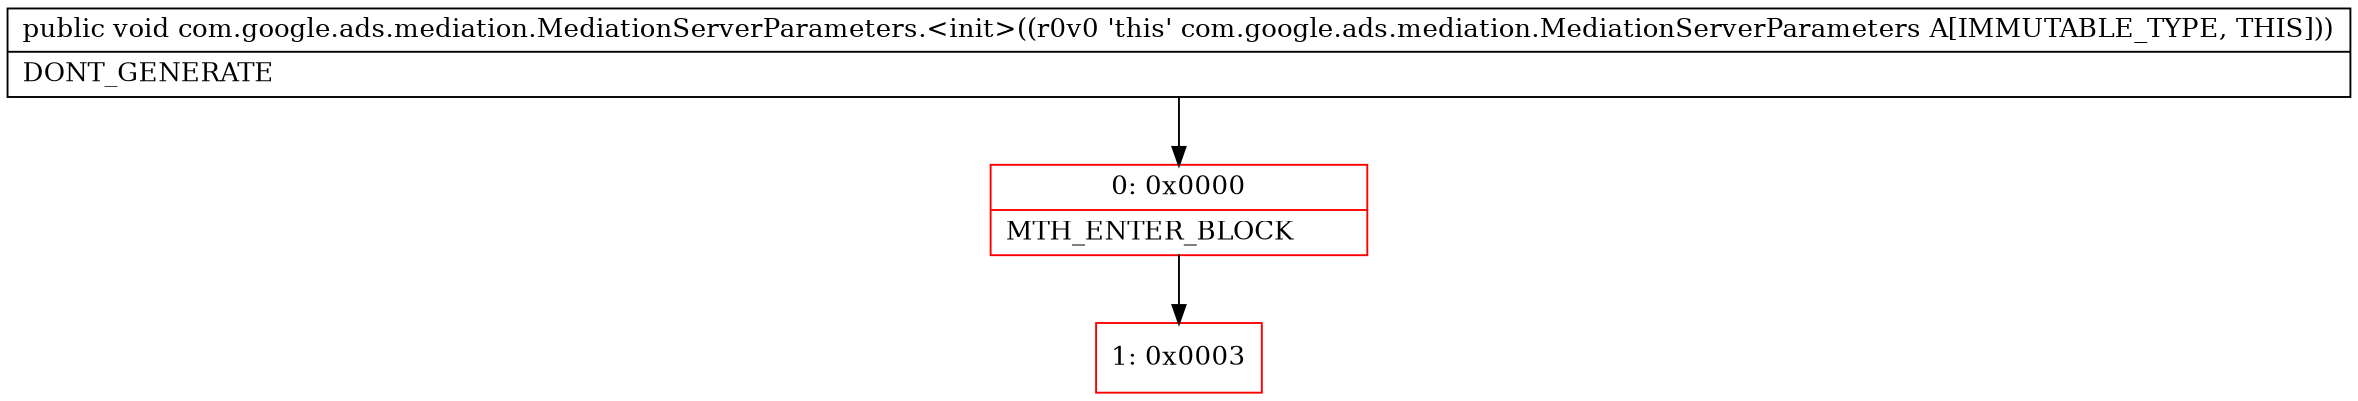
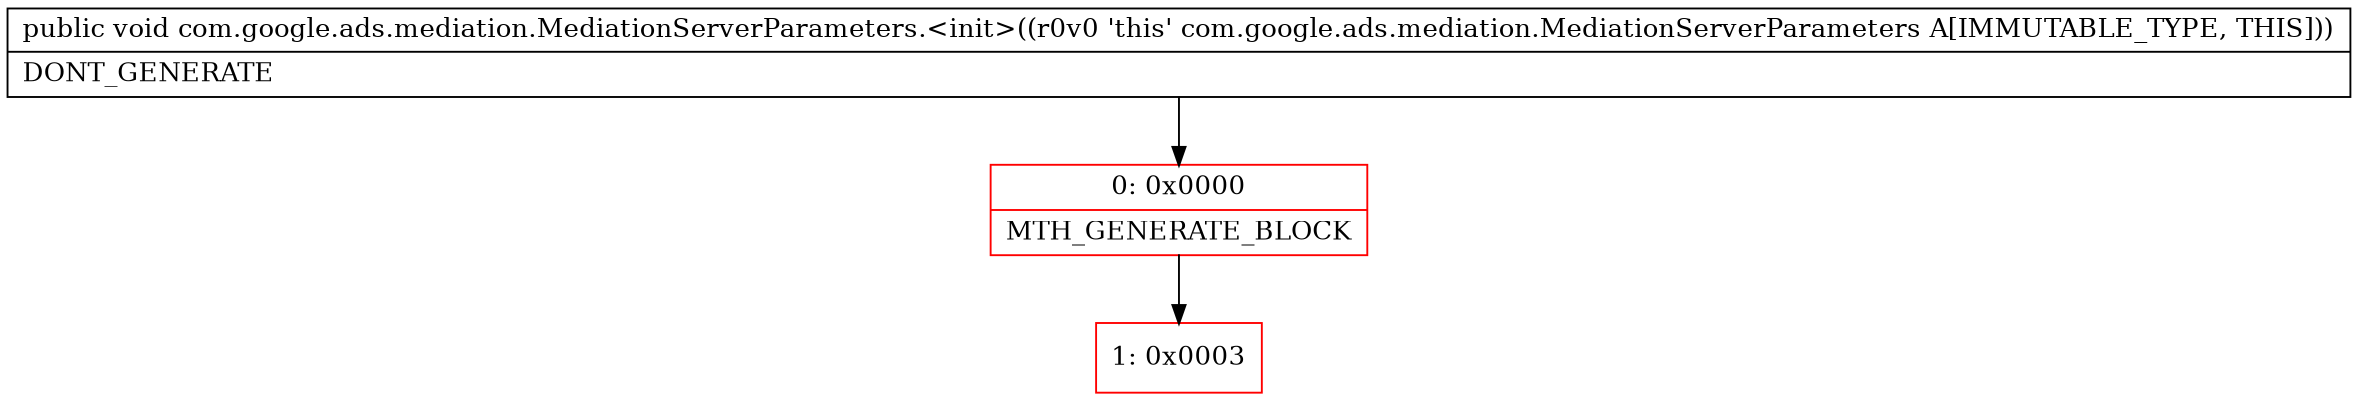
(1151, 232) -> (1179, 232)
